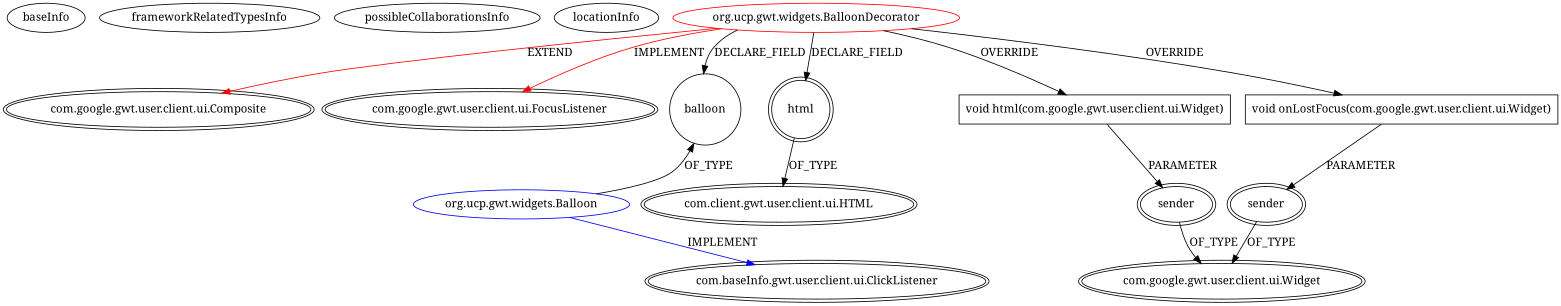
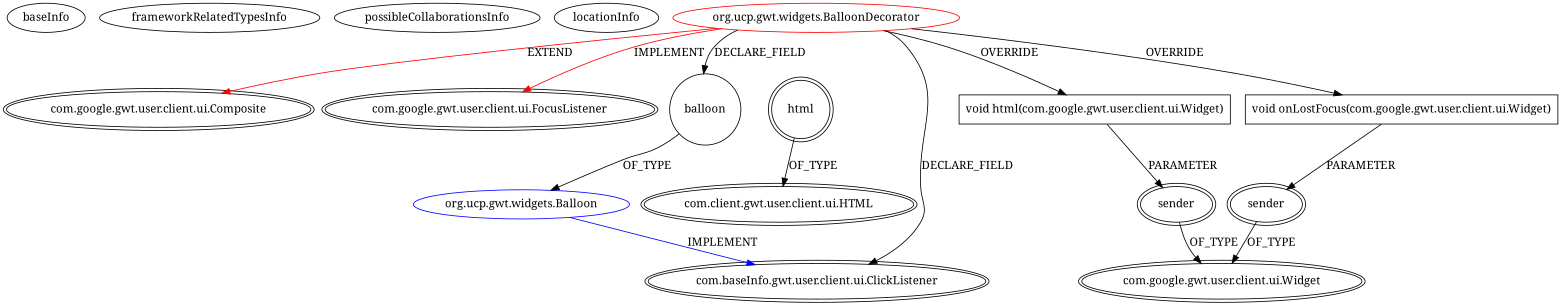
(810, 53) -> (922, 149)
(649, 182) -> (619, 161)
